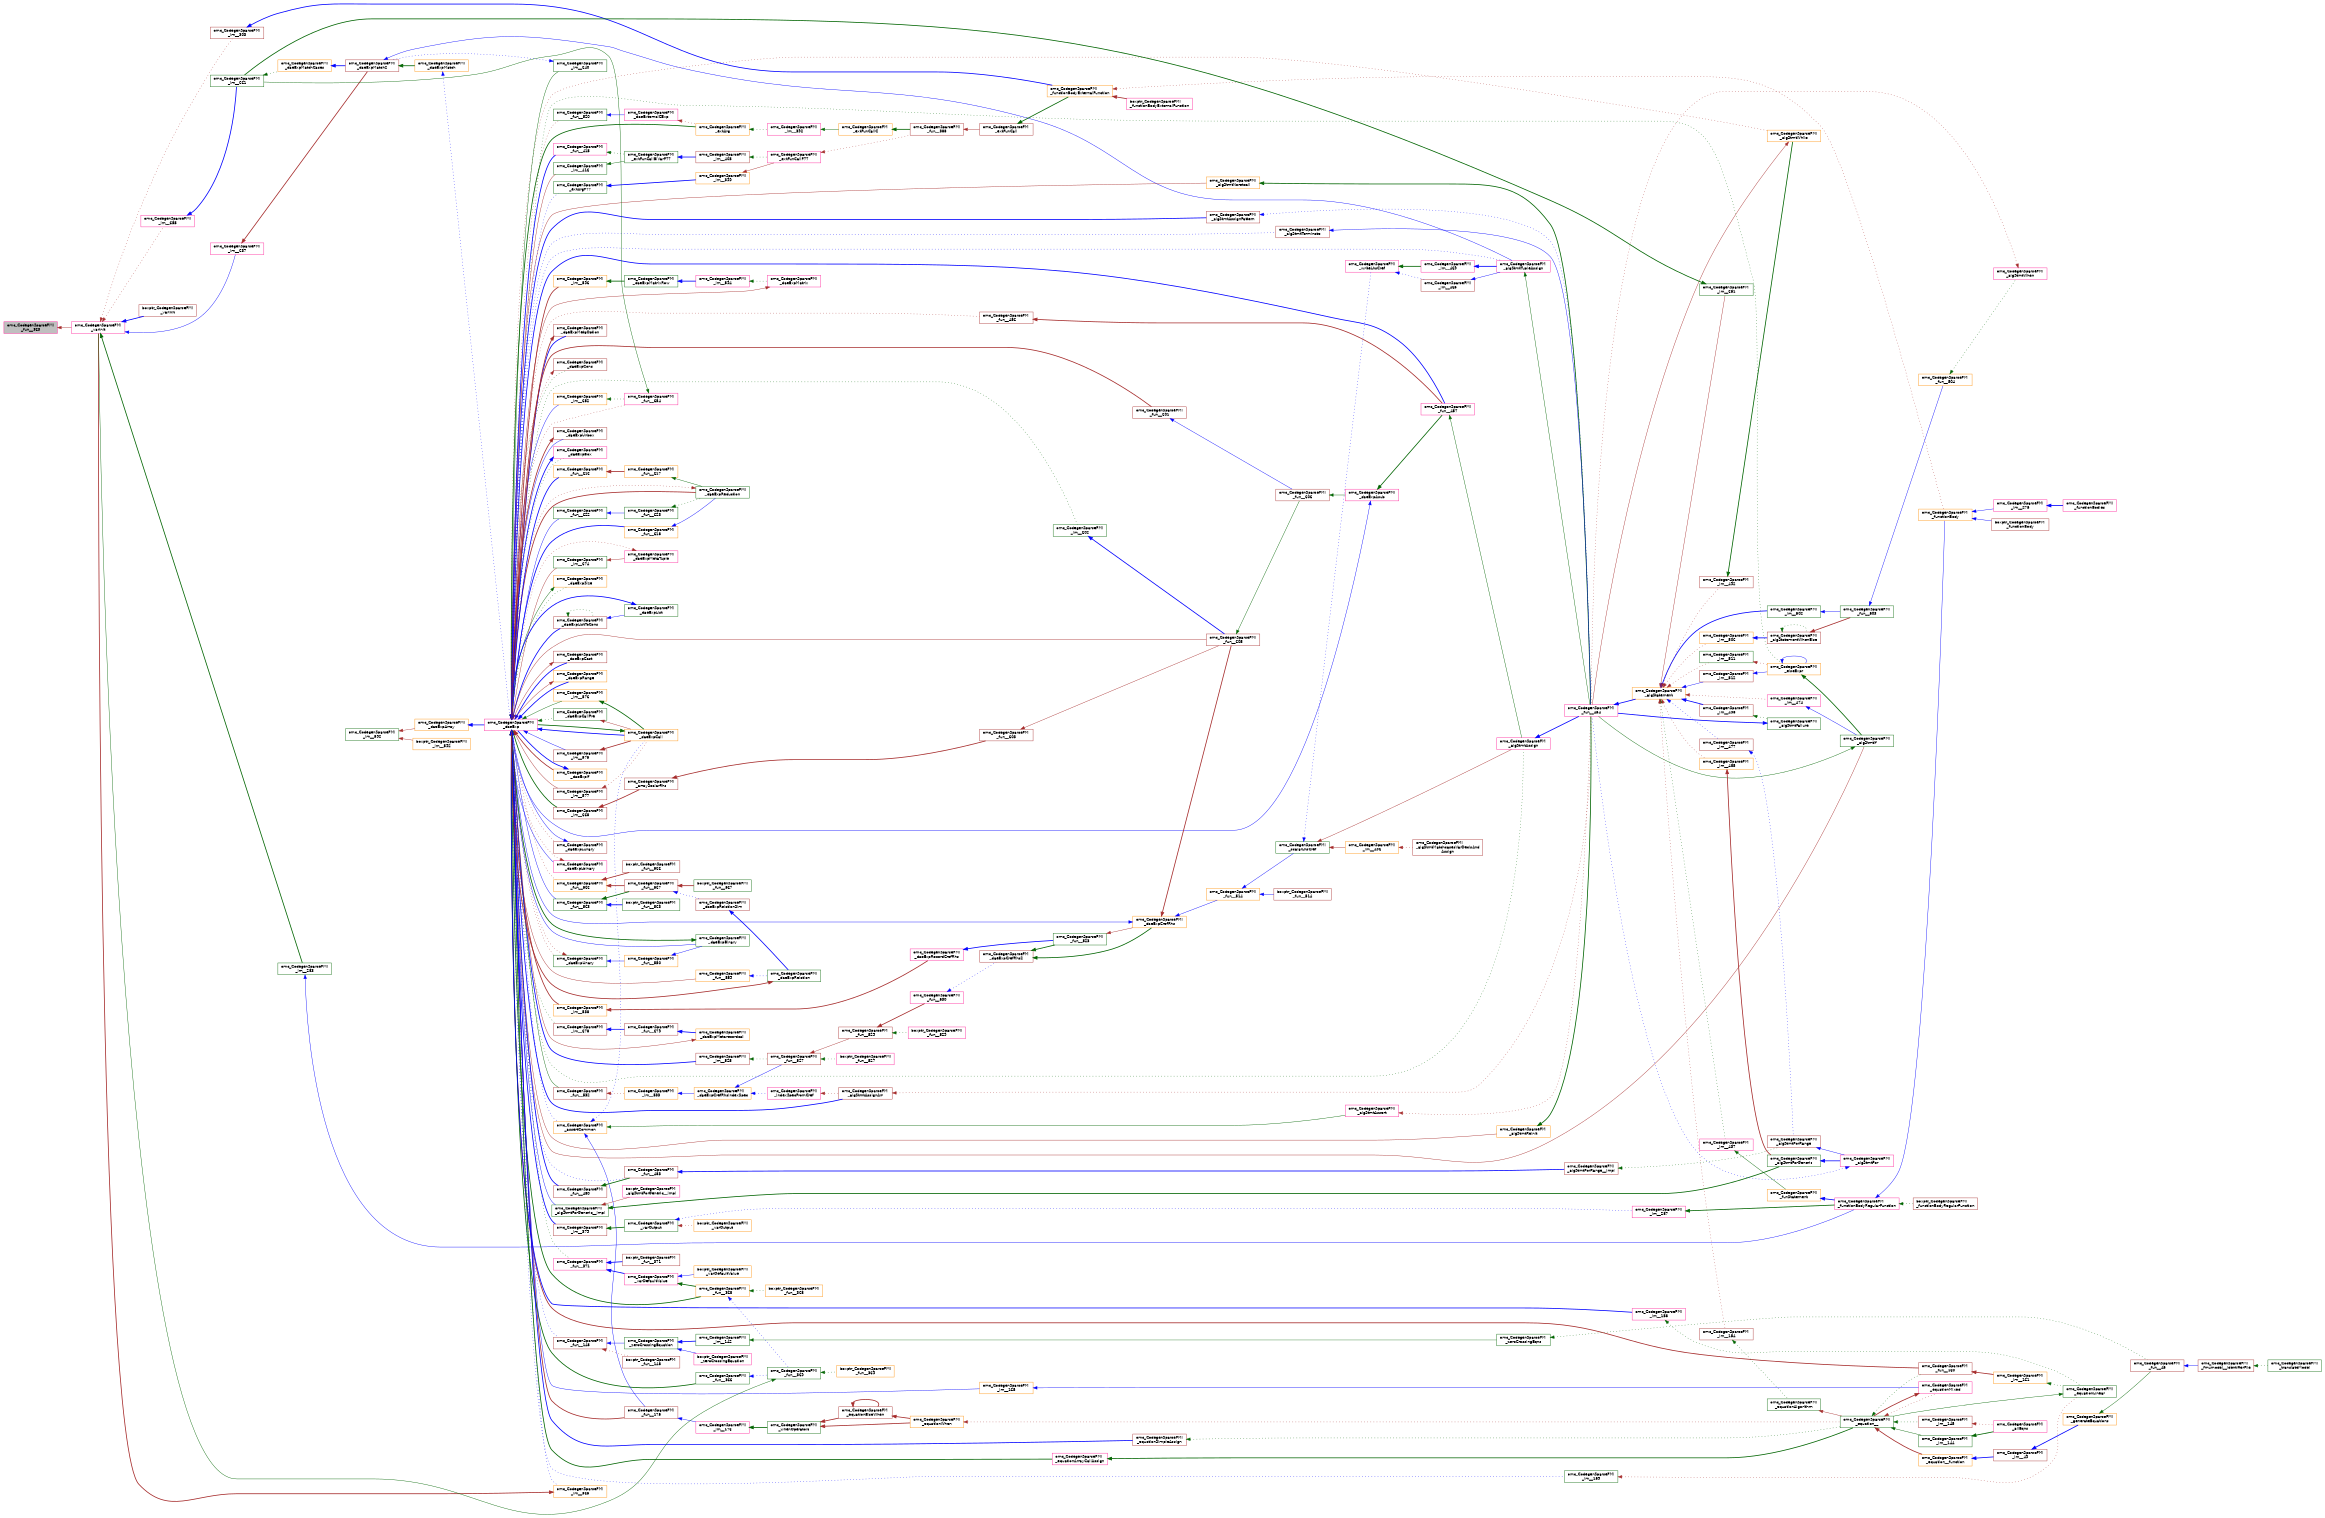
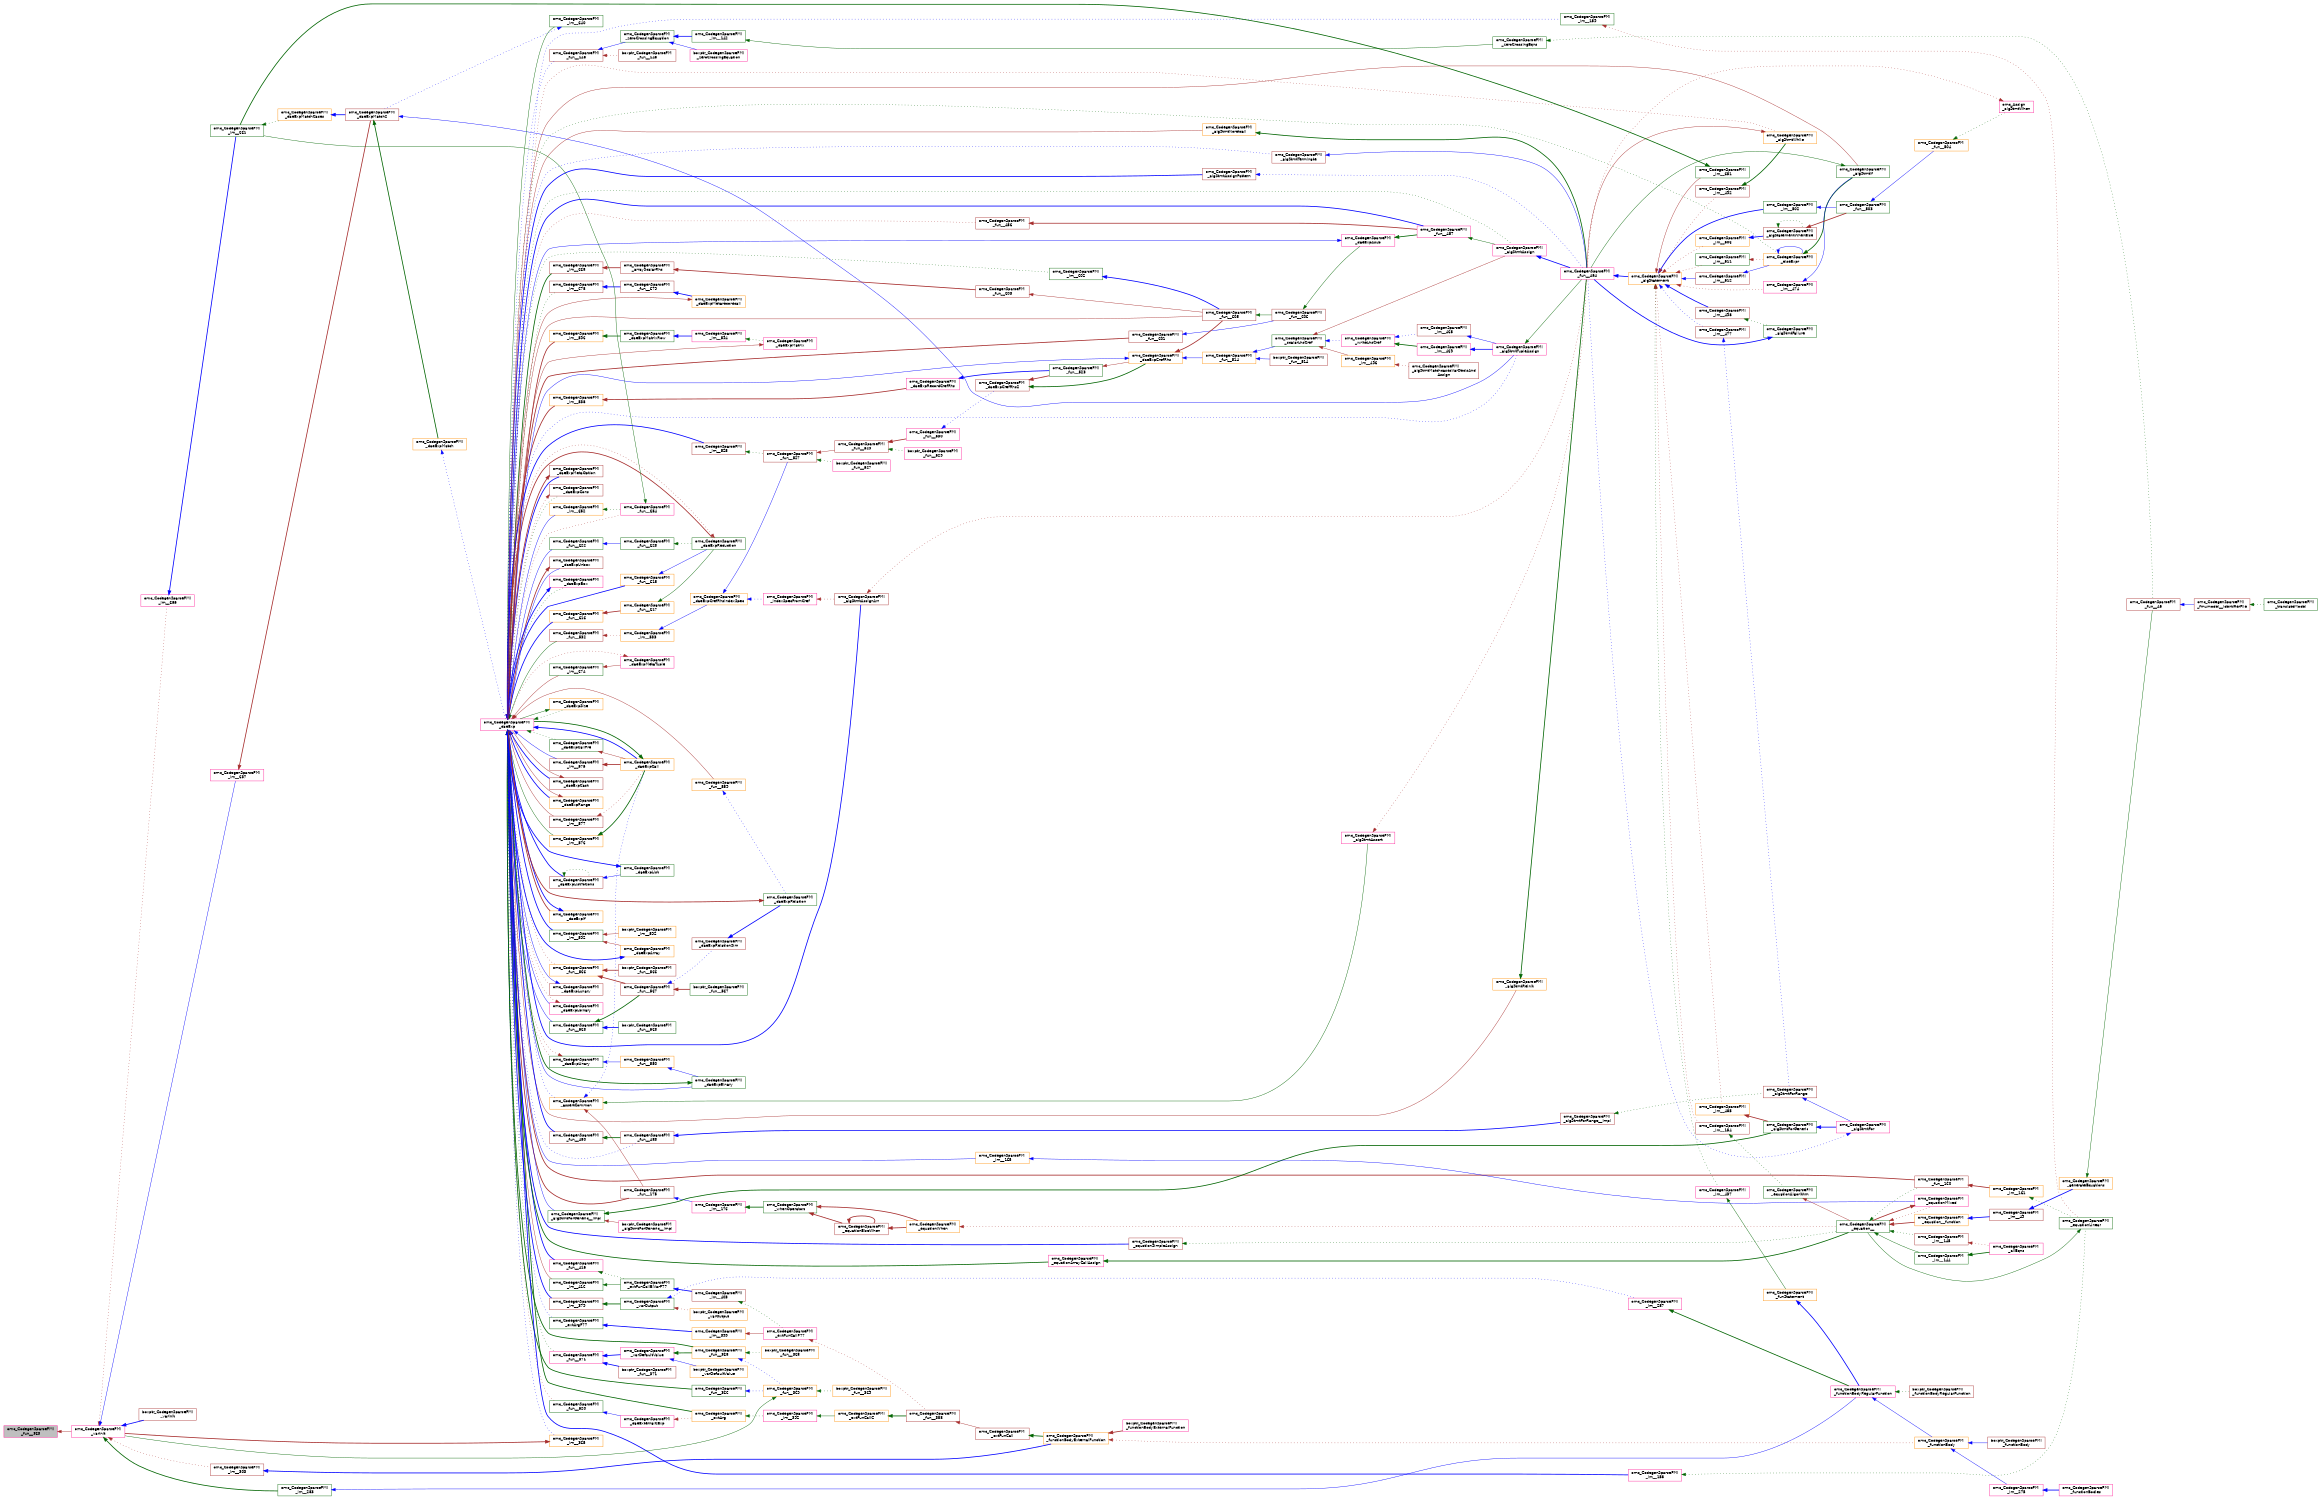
(2020, 274) -> (2016, 107)
none -> (520, 835)
(1045, 947) -> (1041, 377)
(615, 1266) -> (618, 1147)
(794, 1373) -> (790, 1391)
